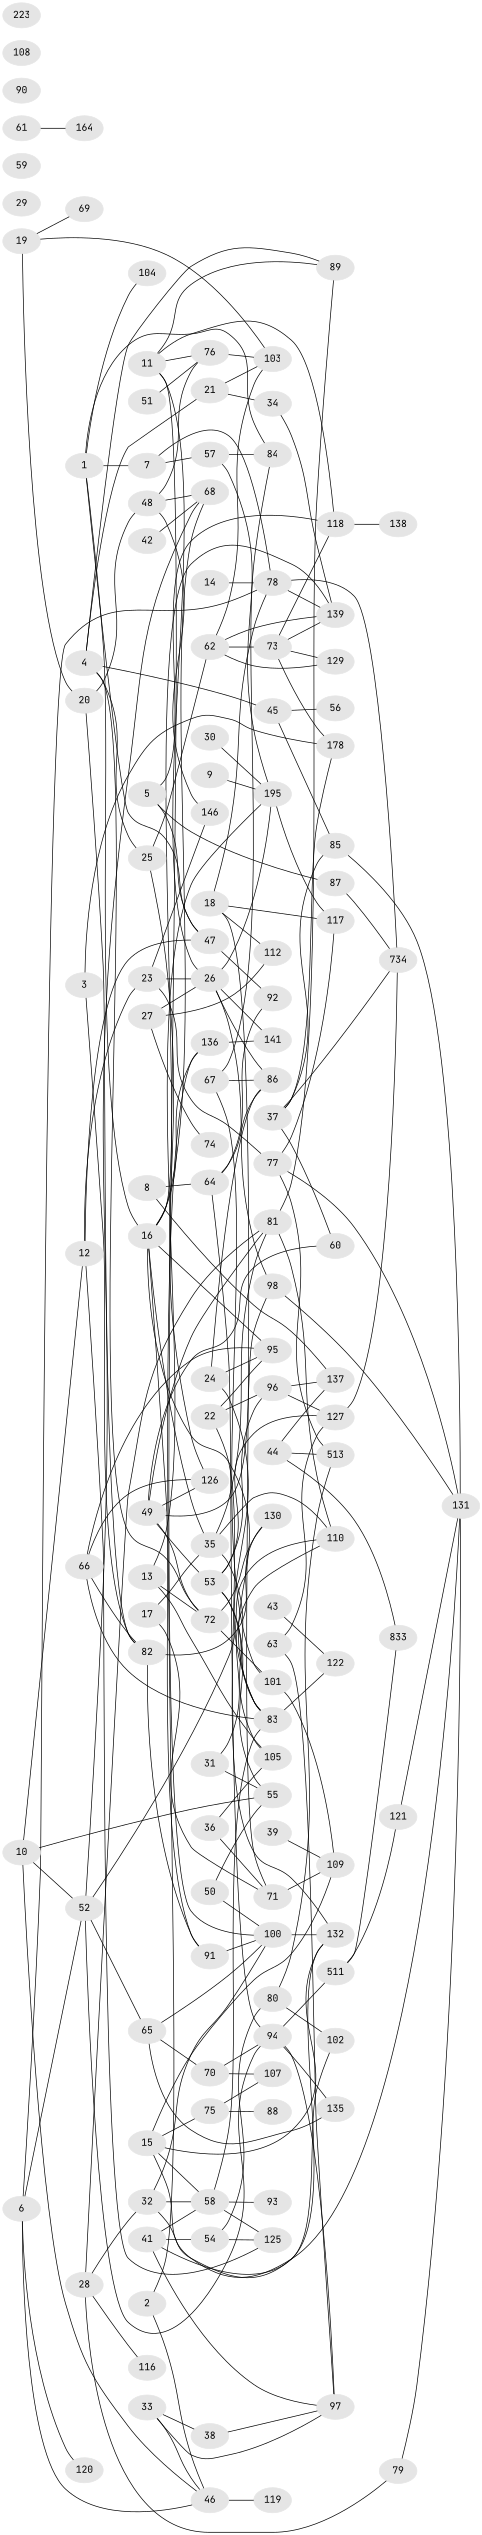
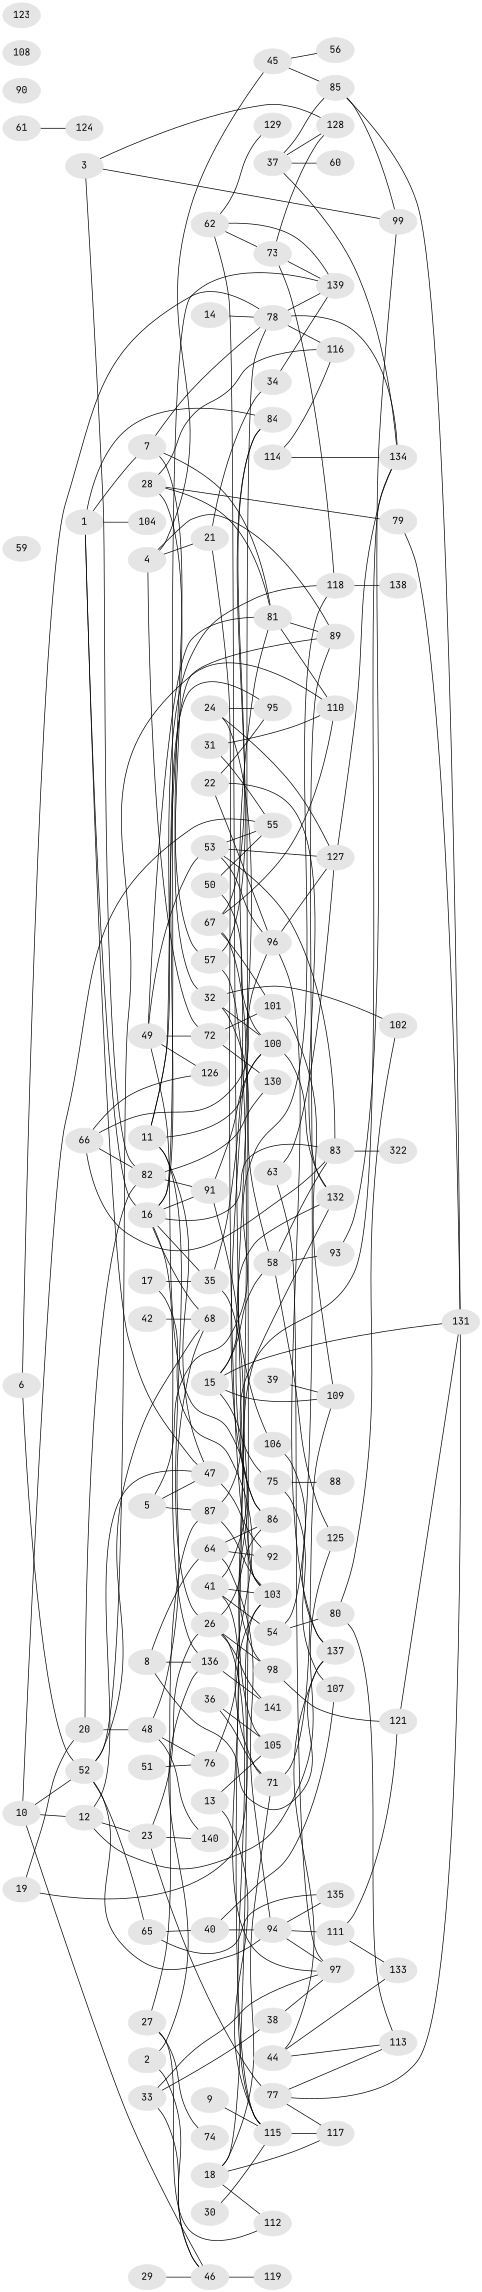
(22, 15) -> (22, 15)
(84, 128) -> (84, 128)
(84, 209) -> none
none -> (398, 222)
none -> (308, 336)
(179, 358) -> (186, 1303)
none -> (273, 457)
none -> (244, 522)
(304, 654) -> none
(335, 746) -> (335, 126)
(273, 794) -> (273, 2134)
(210, 813) -> (210, 1839)
(147, 858) -> none
(398, 960) -> (398, 457)
(179, 998) -> (170, 1703)
(223, 1343) -> none
(377, 1388) -> (327, 1712)
(134, 1425) -> (221, 1099)
none -> (273, 1445)
(335, 1455) -> (398, 2043)
(271, 1493) -> (297, 835)
(241, 1550) -> (284, 775)
none -> (241, 1553)
(178, 1599) -> none
(273, 1607) -> none
(398, 1638) -> (398, 1970)
none -> (178, 1662)
(335, 1664) -> (398, 1151)
(335, 1972) -> (335, 1933)
(214, 1987) -> none
(210, 2074) -> (210, 1930)
(179, 2221) -> (241, 1591)
(241, 2240) -> (312, 1284)
(39, 2424) -> (179, 2277)
(84, 2470) -> none
